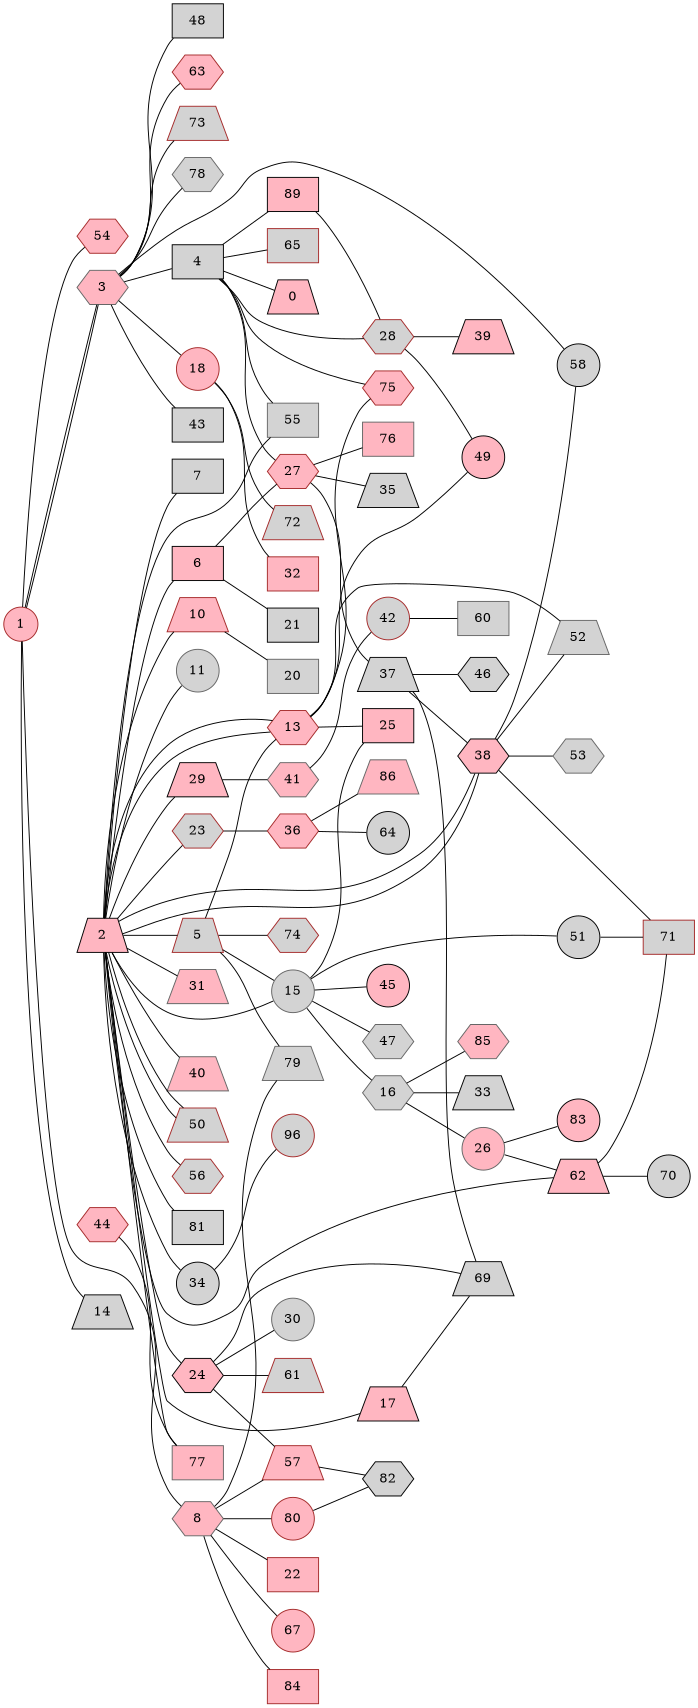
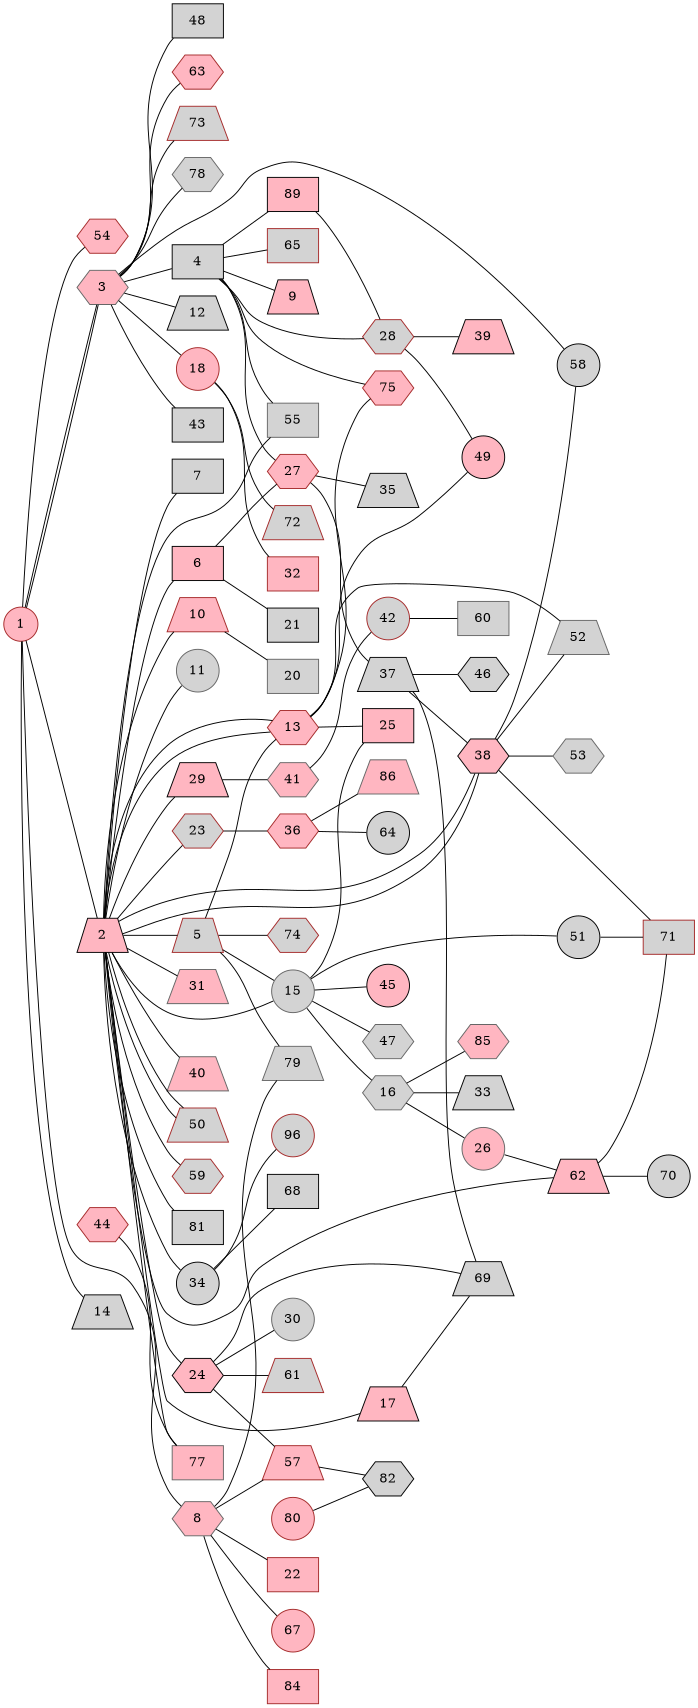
(293, 297) -> (293, 297)
none -> (198, 313)
(388, 439) -> none
none -> (62, 779)
(579, 1120) -> none
(198, 1176) -> (198, 1176)
none -> (293, 1191)
(247, 1519) -> none
